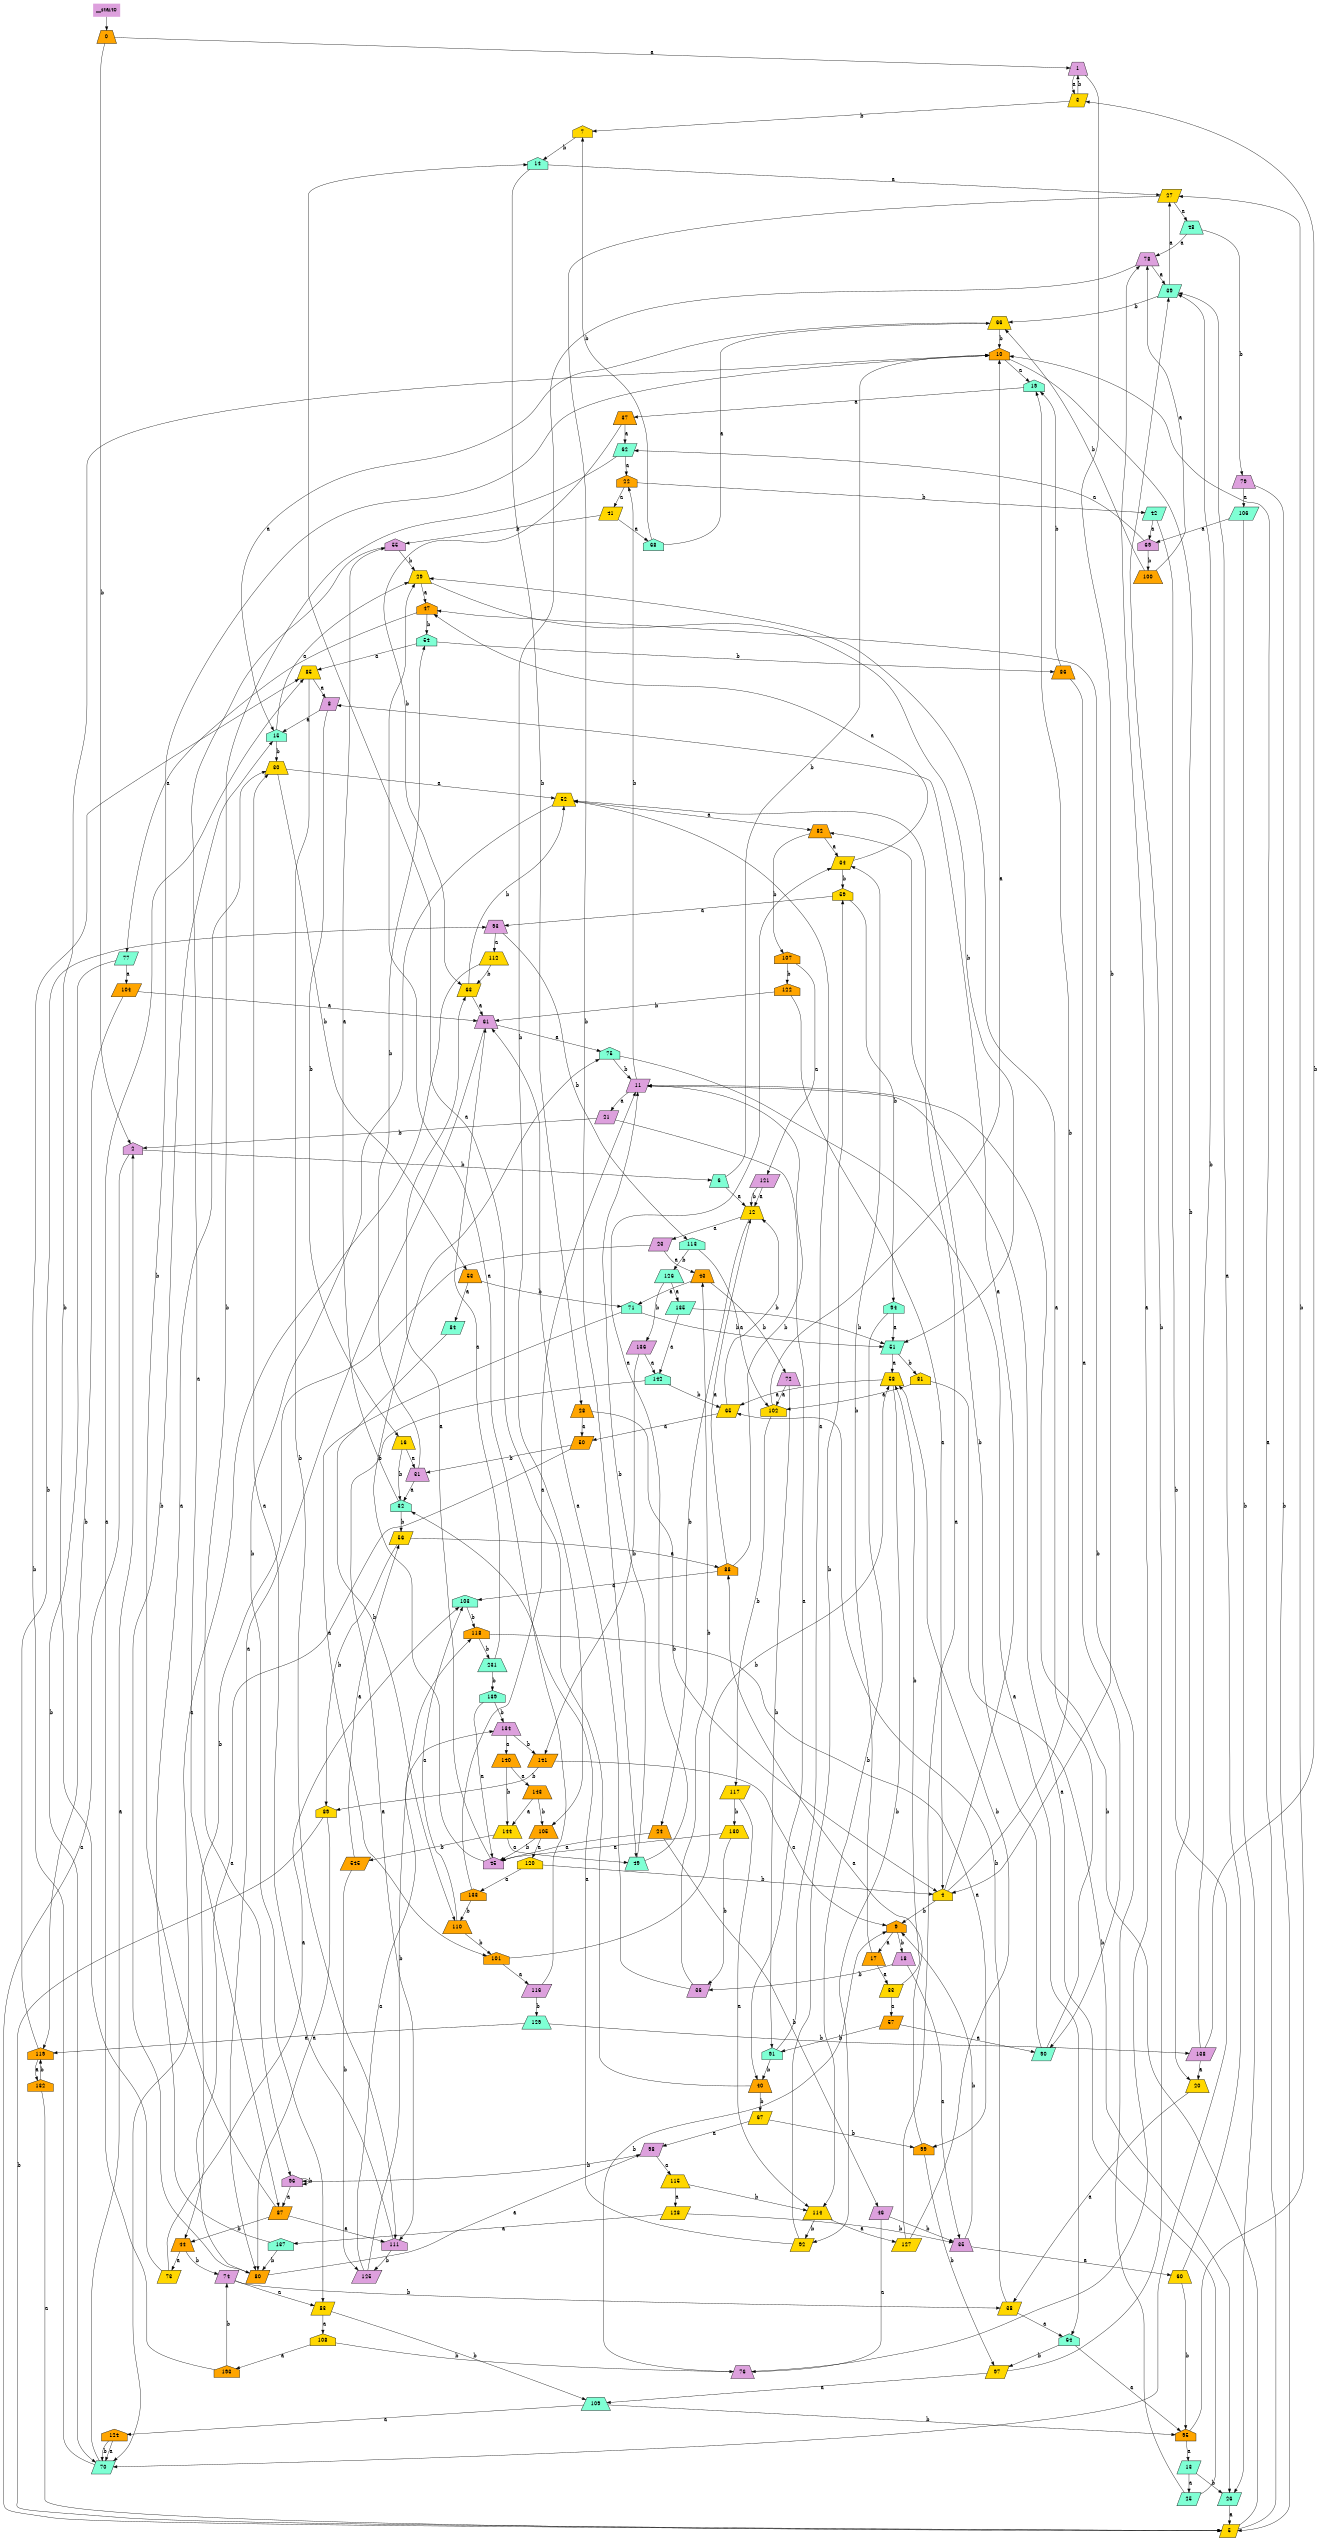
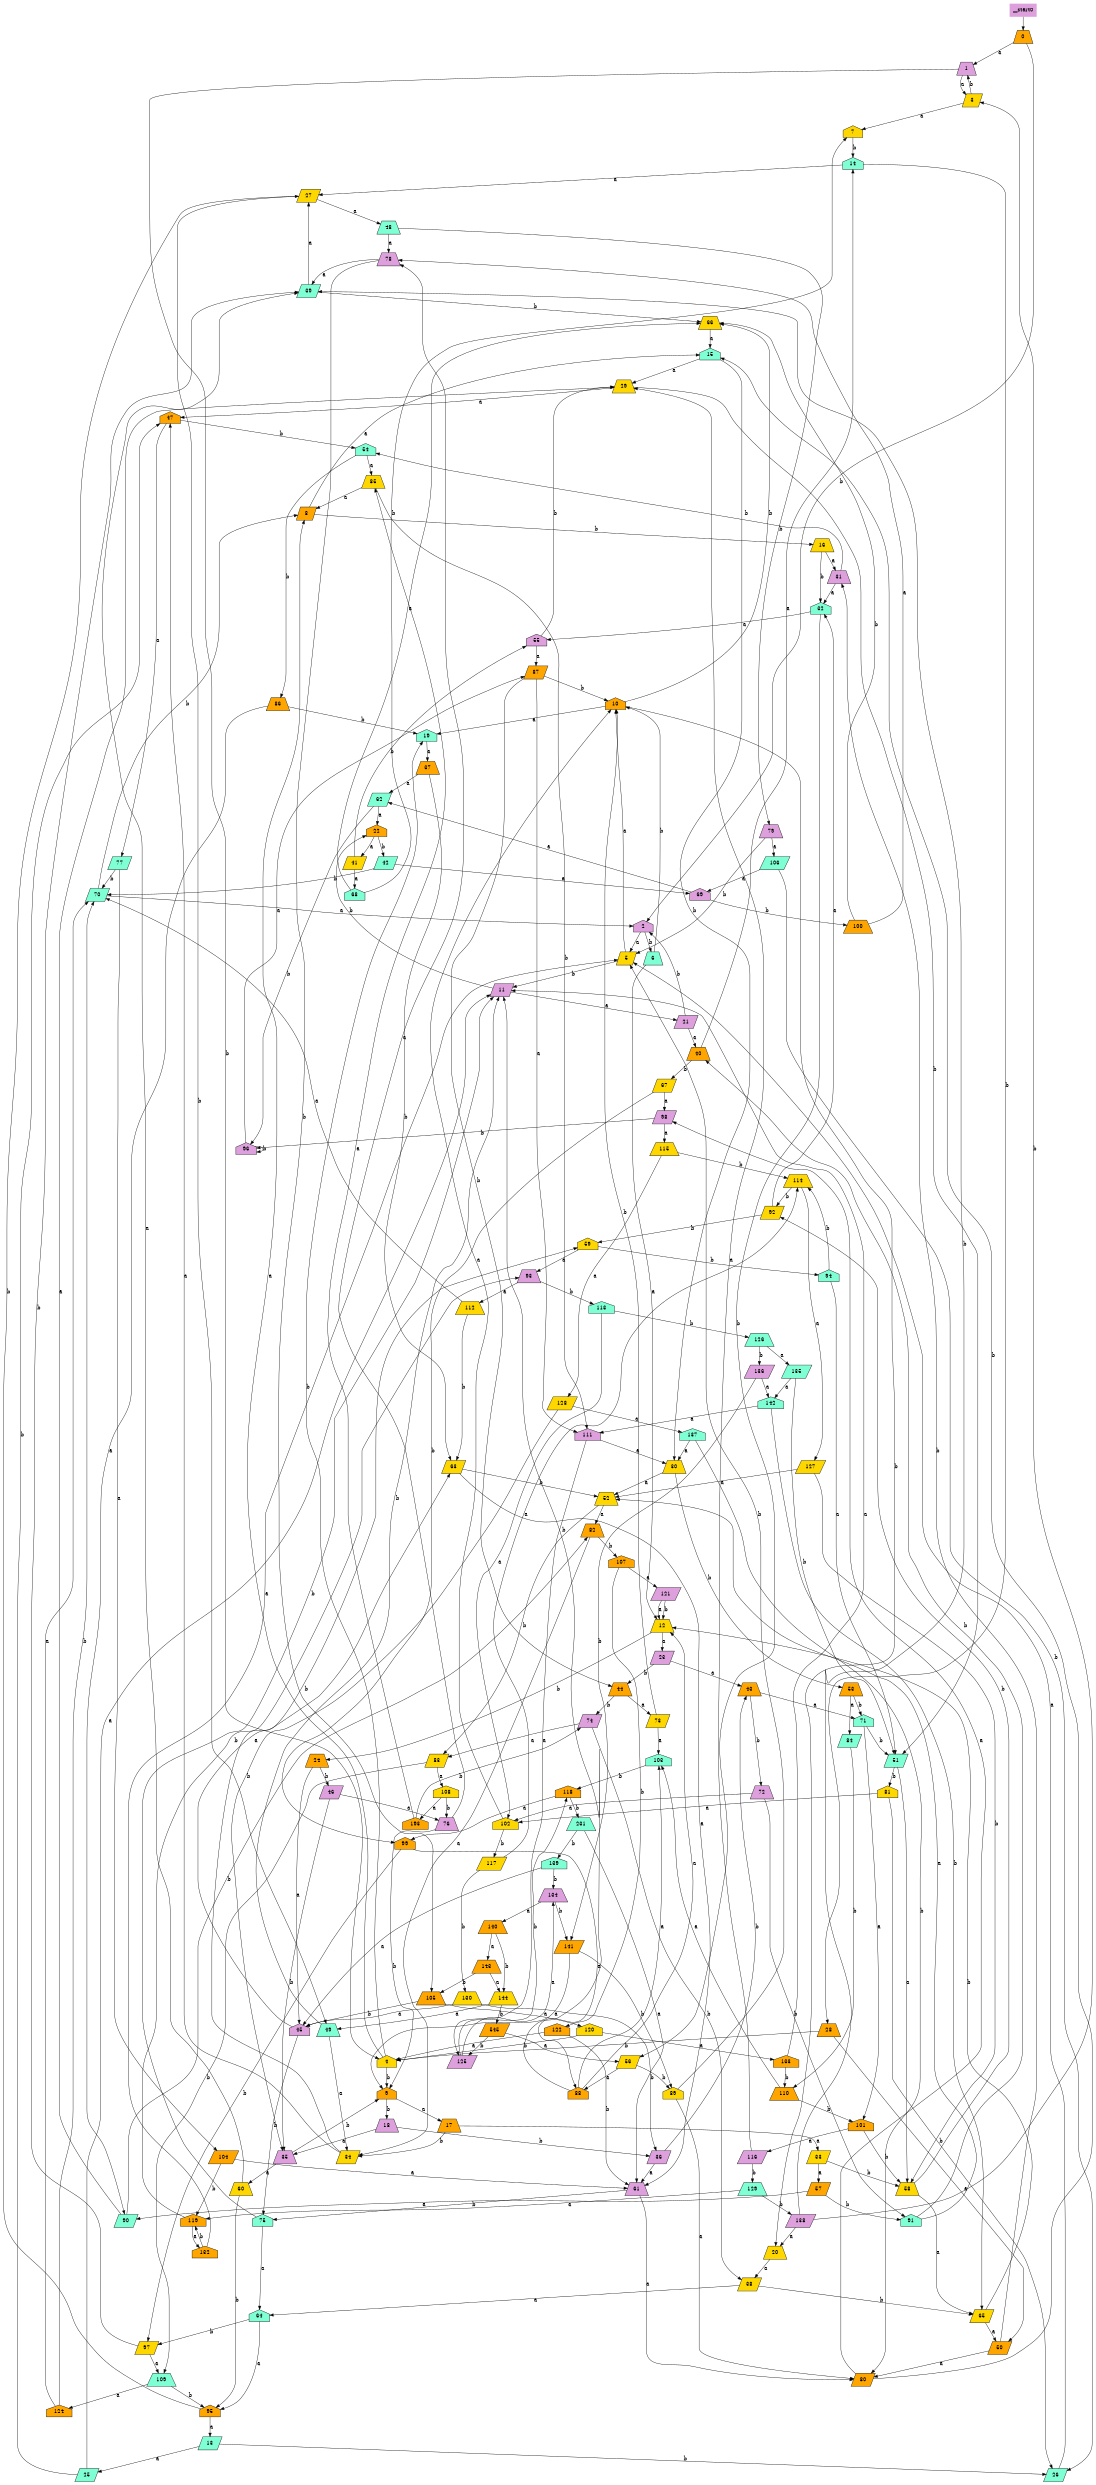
(862, 116) -> (922, 116)
(999, 337) -> (767, 536)
(329, 704) -> (306, 514)
(557, 1038) -> (474, 2205)
(33, 1519) -> (189, 695)
(388, 2261) -> (544, 1741)
